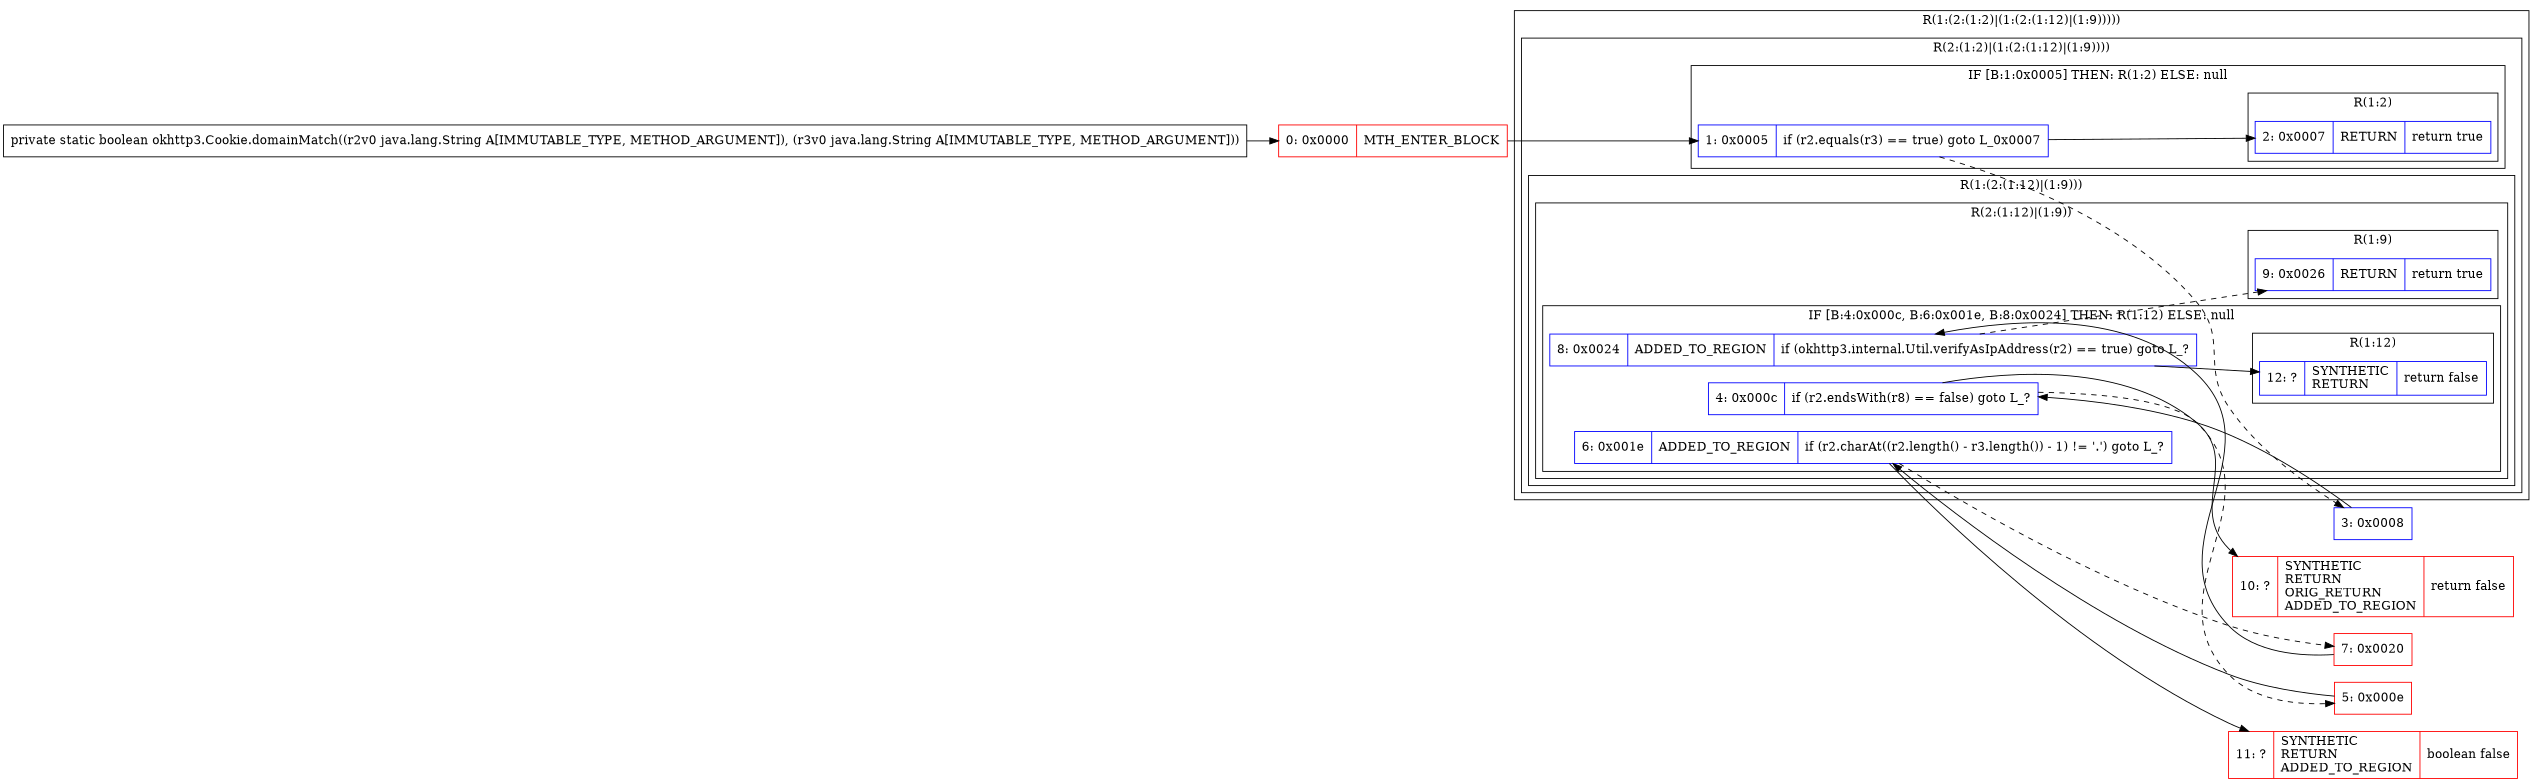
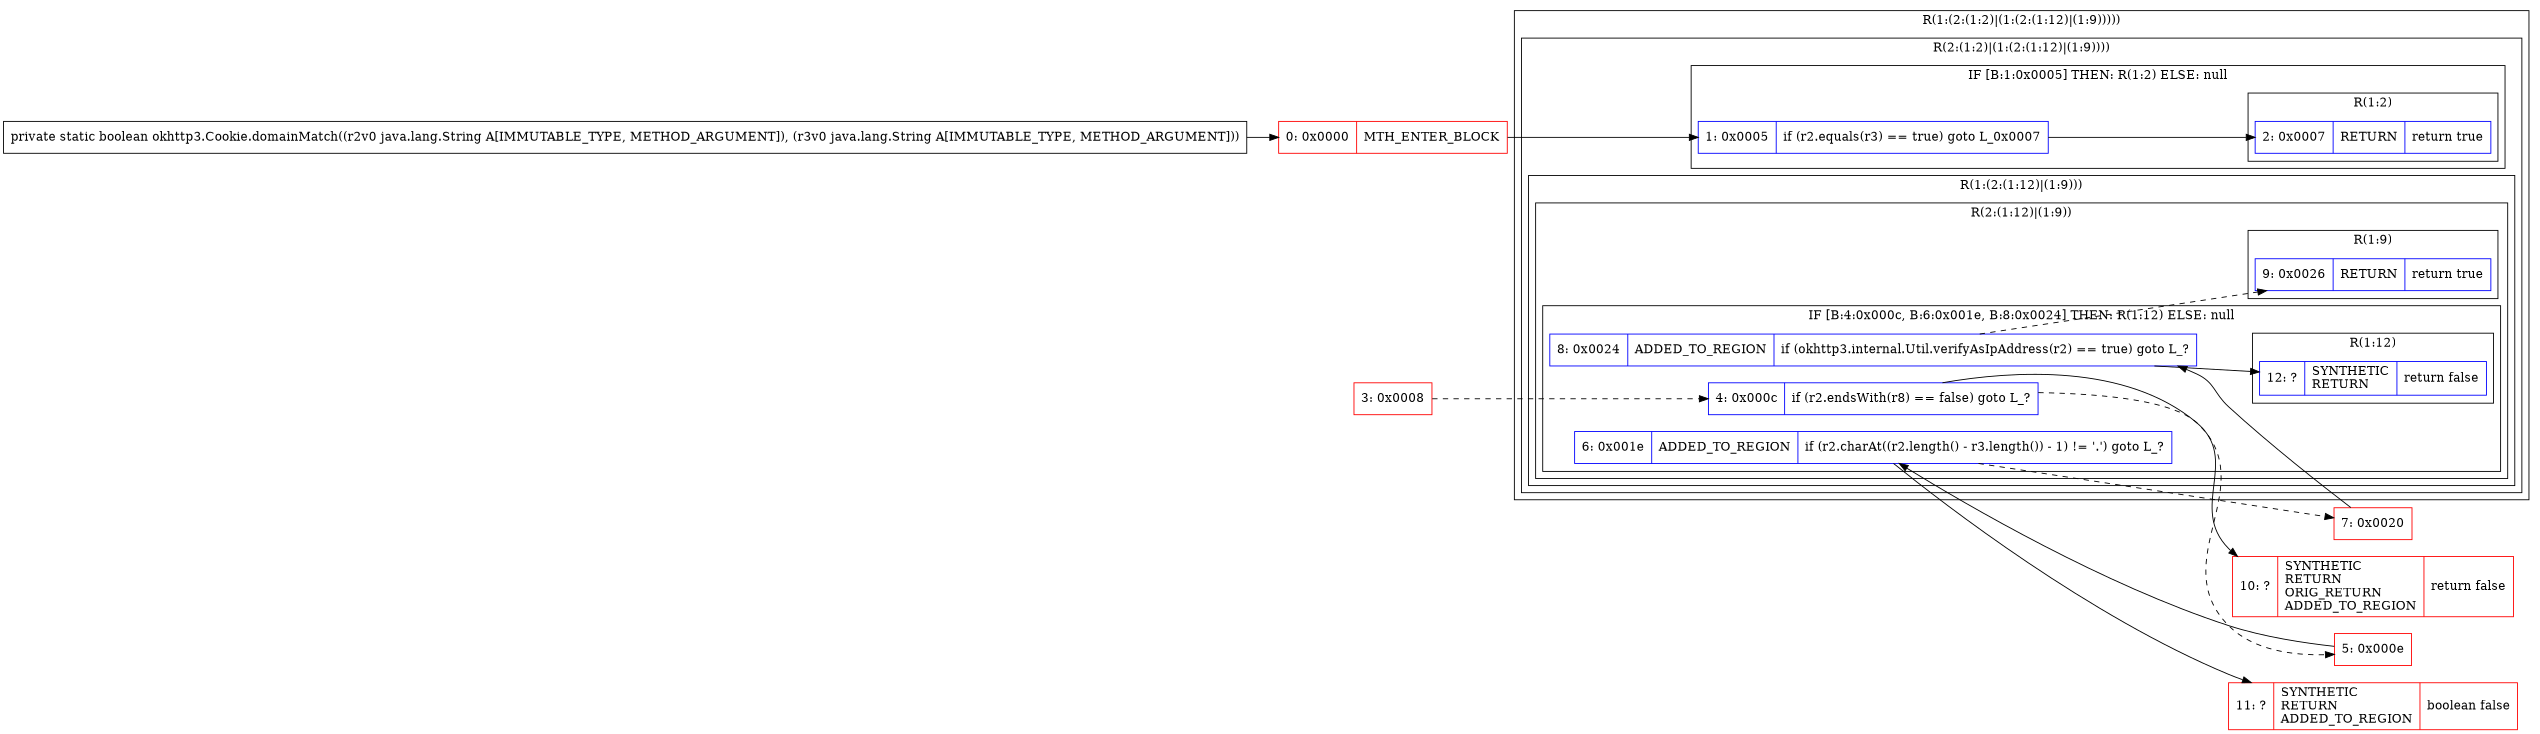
(2182, 287) -> none
(2209, 427) -> (1566, 399)
(2373, 524) -> (1393, 399)
